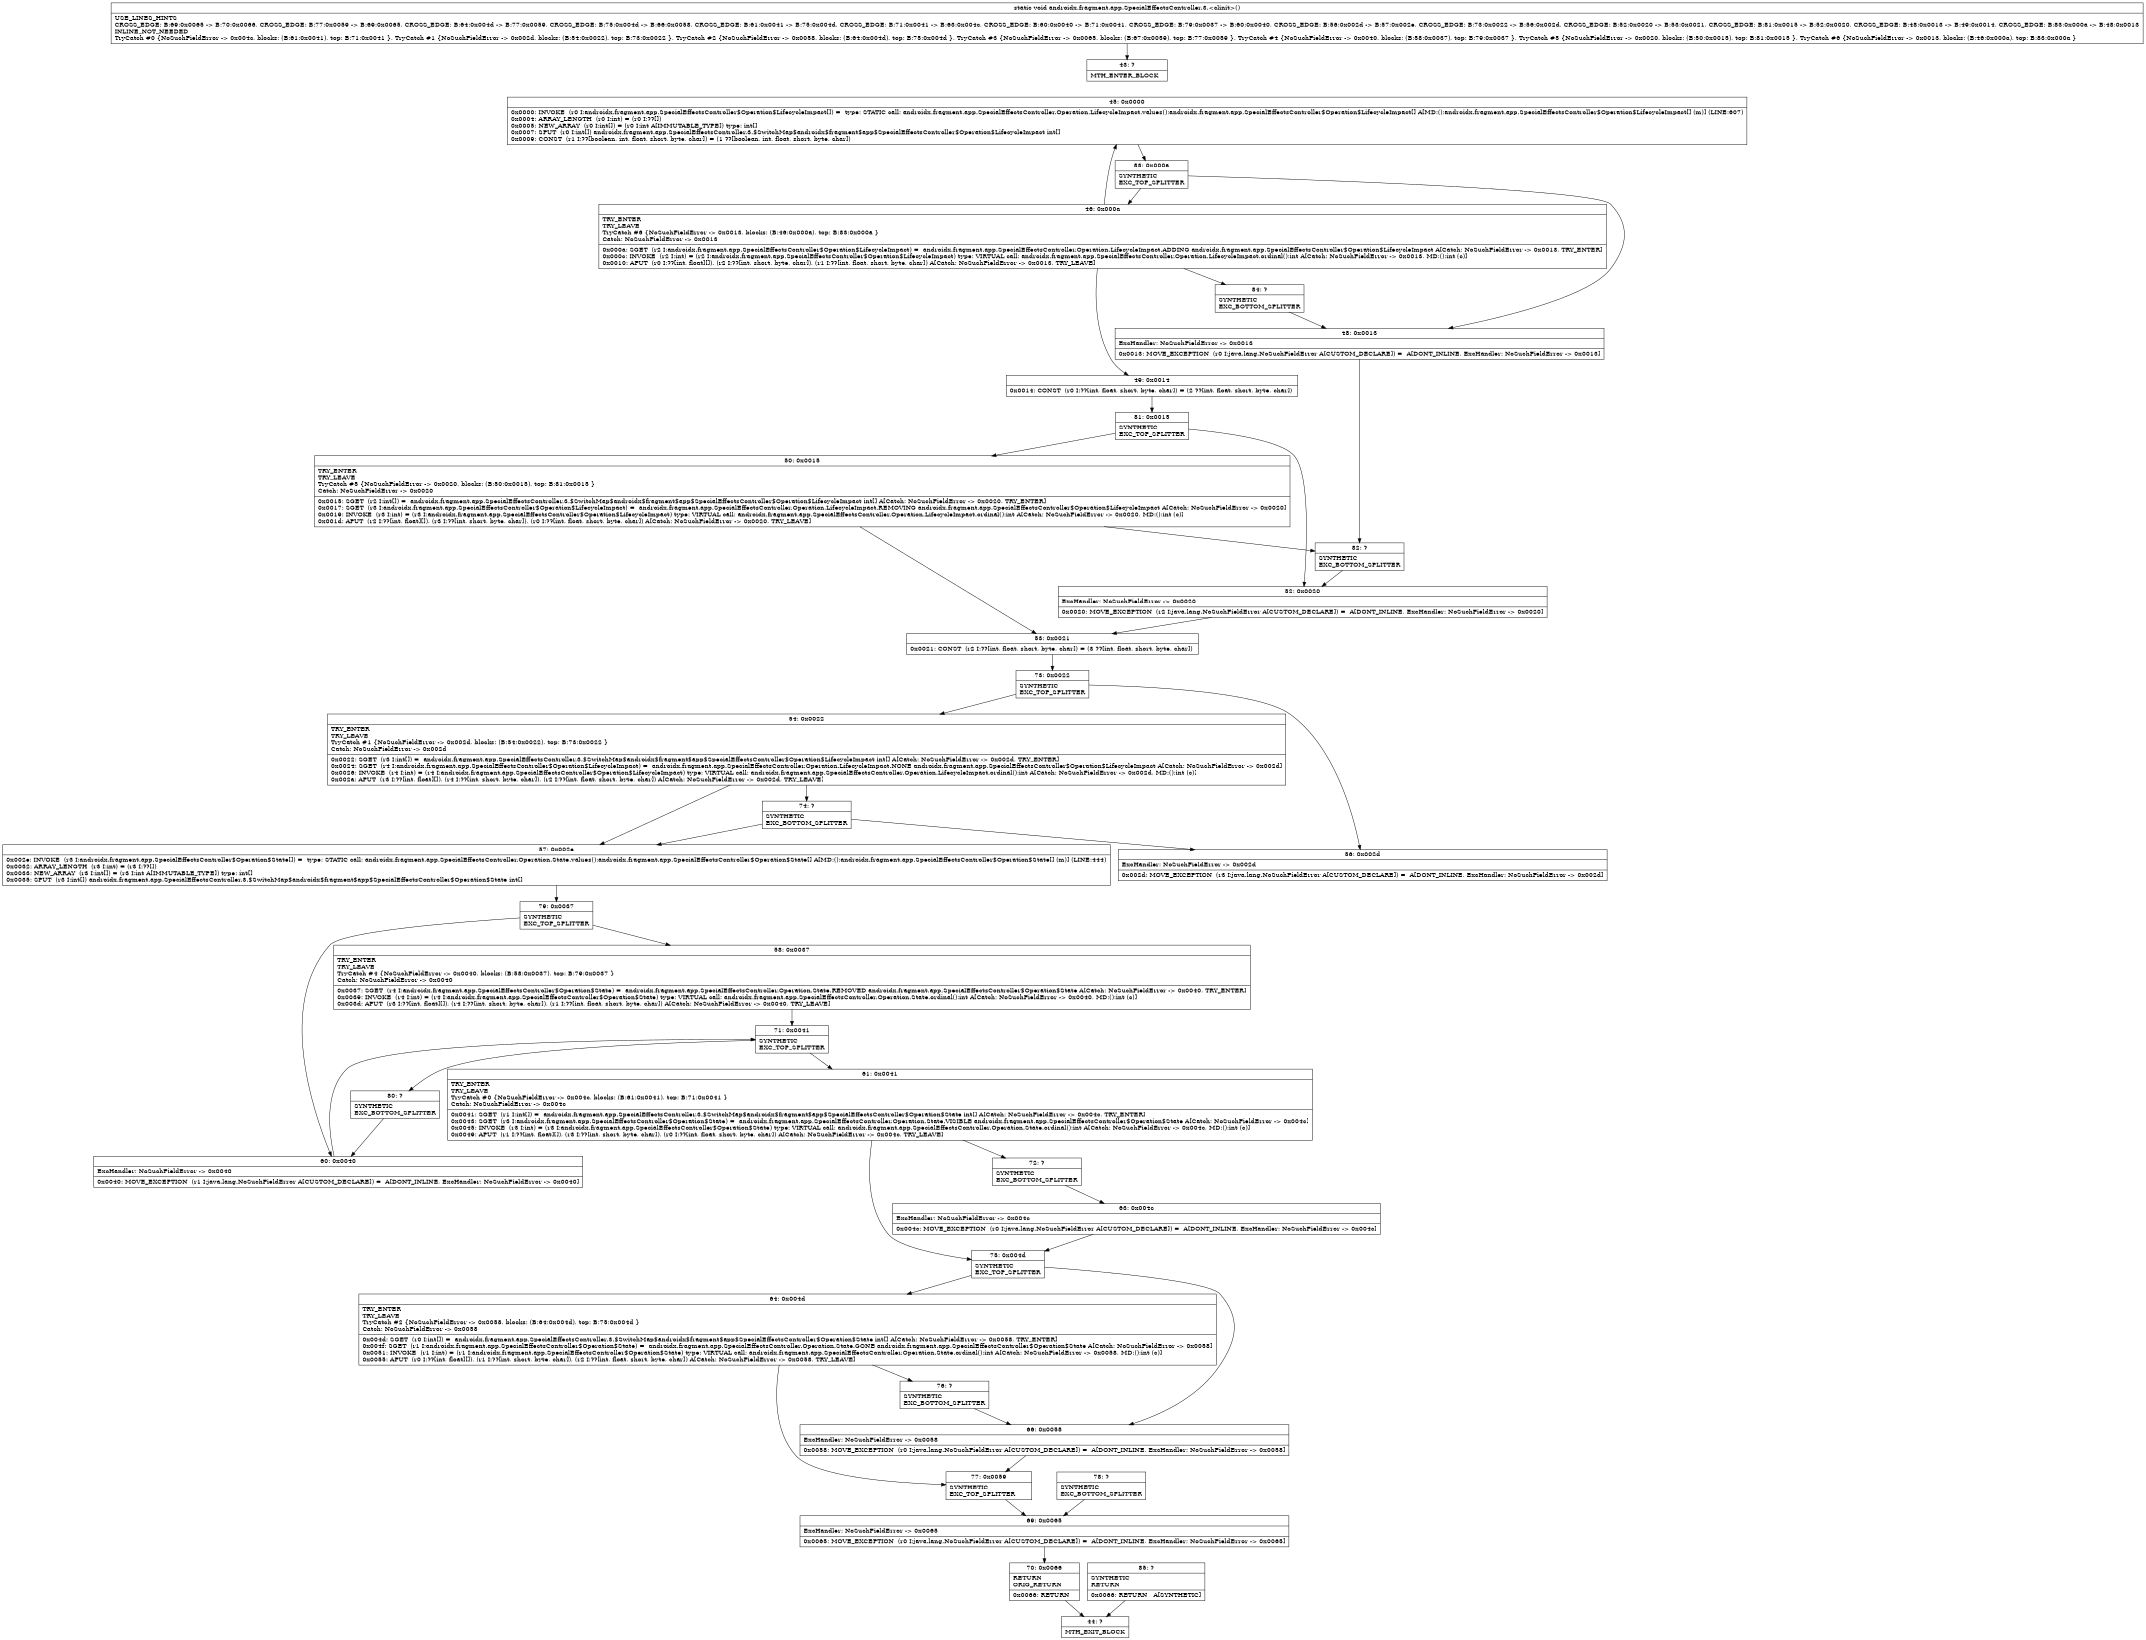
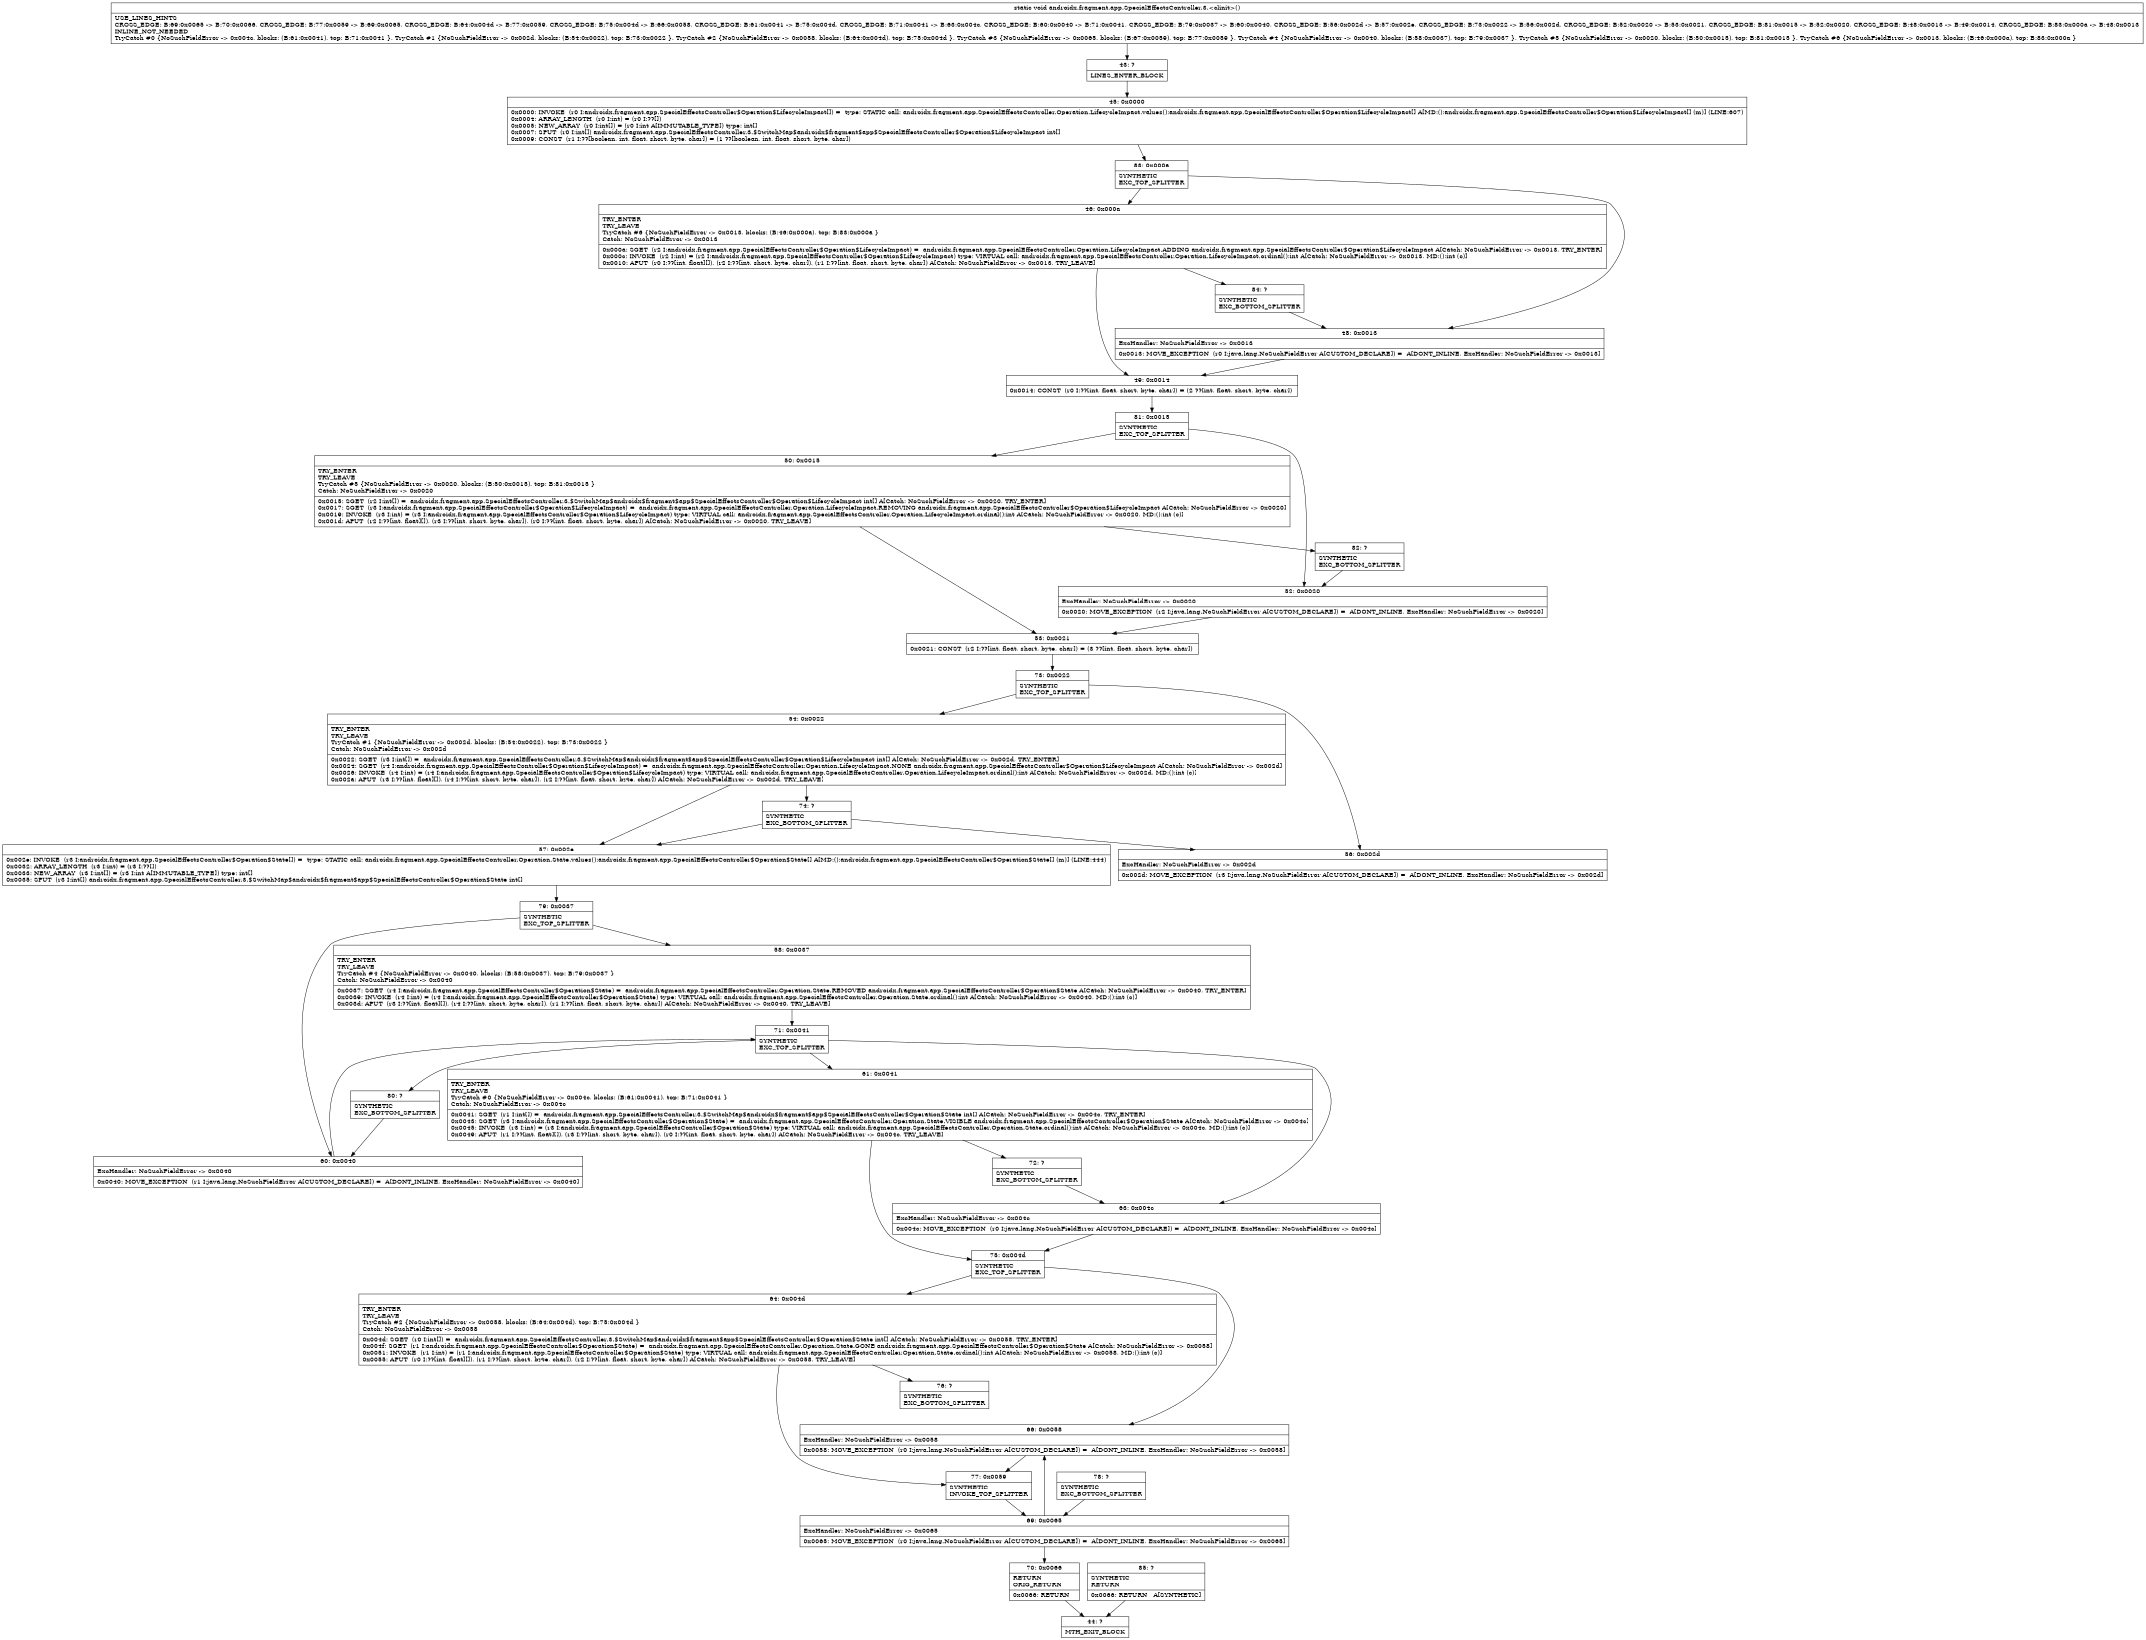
(1125, 76) -> (1127, 76)
(1108, 176) -> (1127, 87)
(1360, 449) -> (1245, 367)
none -> (1169, 1052)
(990, 1416) -> (1044, 1488)
(982, 1494) -> (989, 1494)
